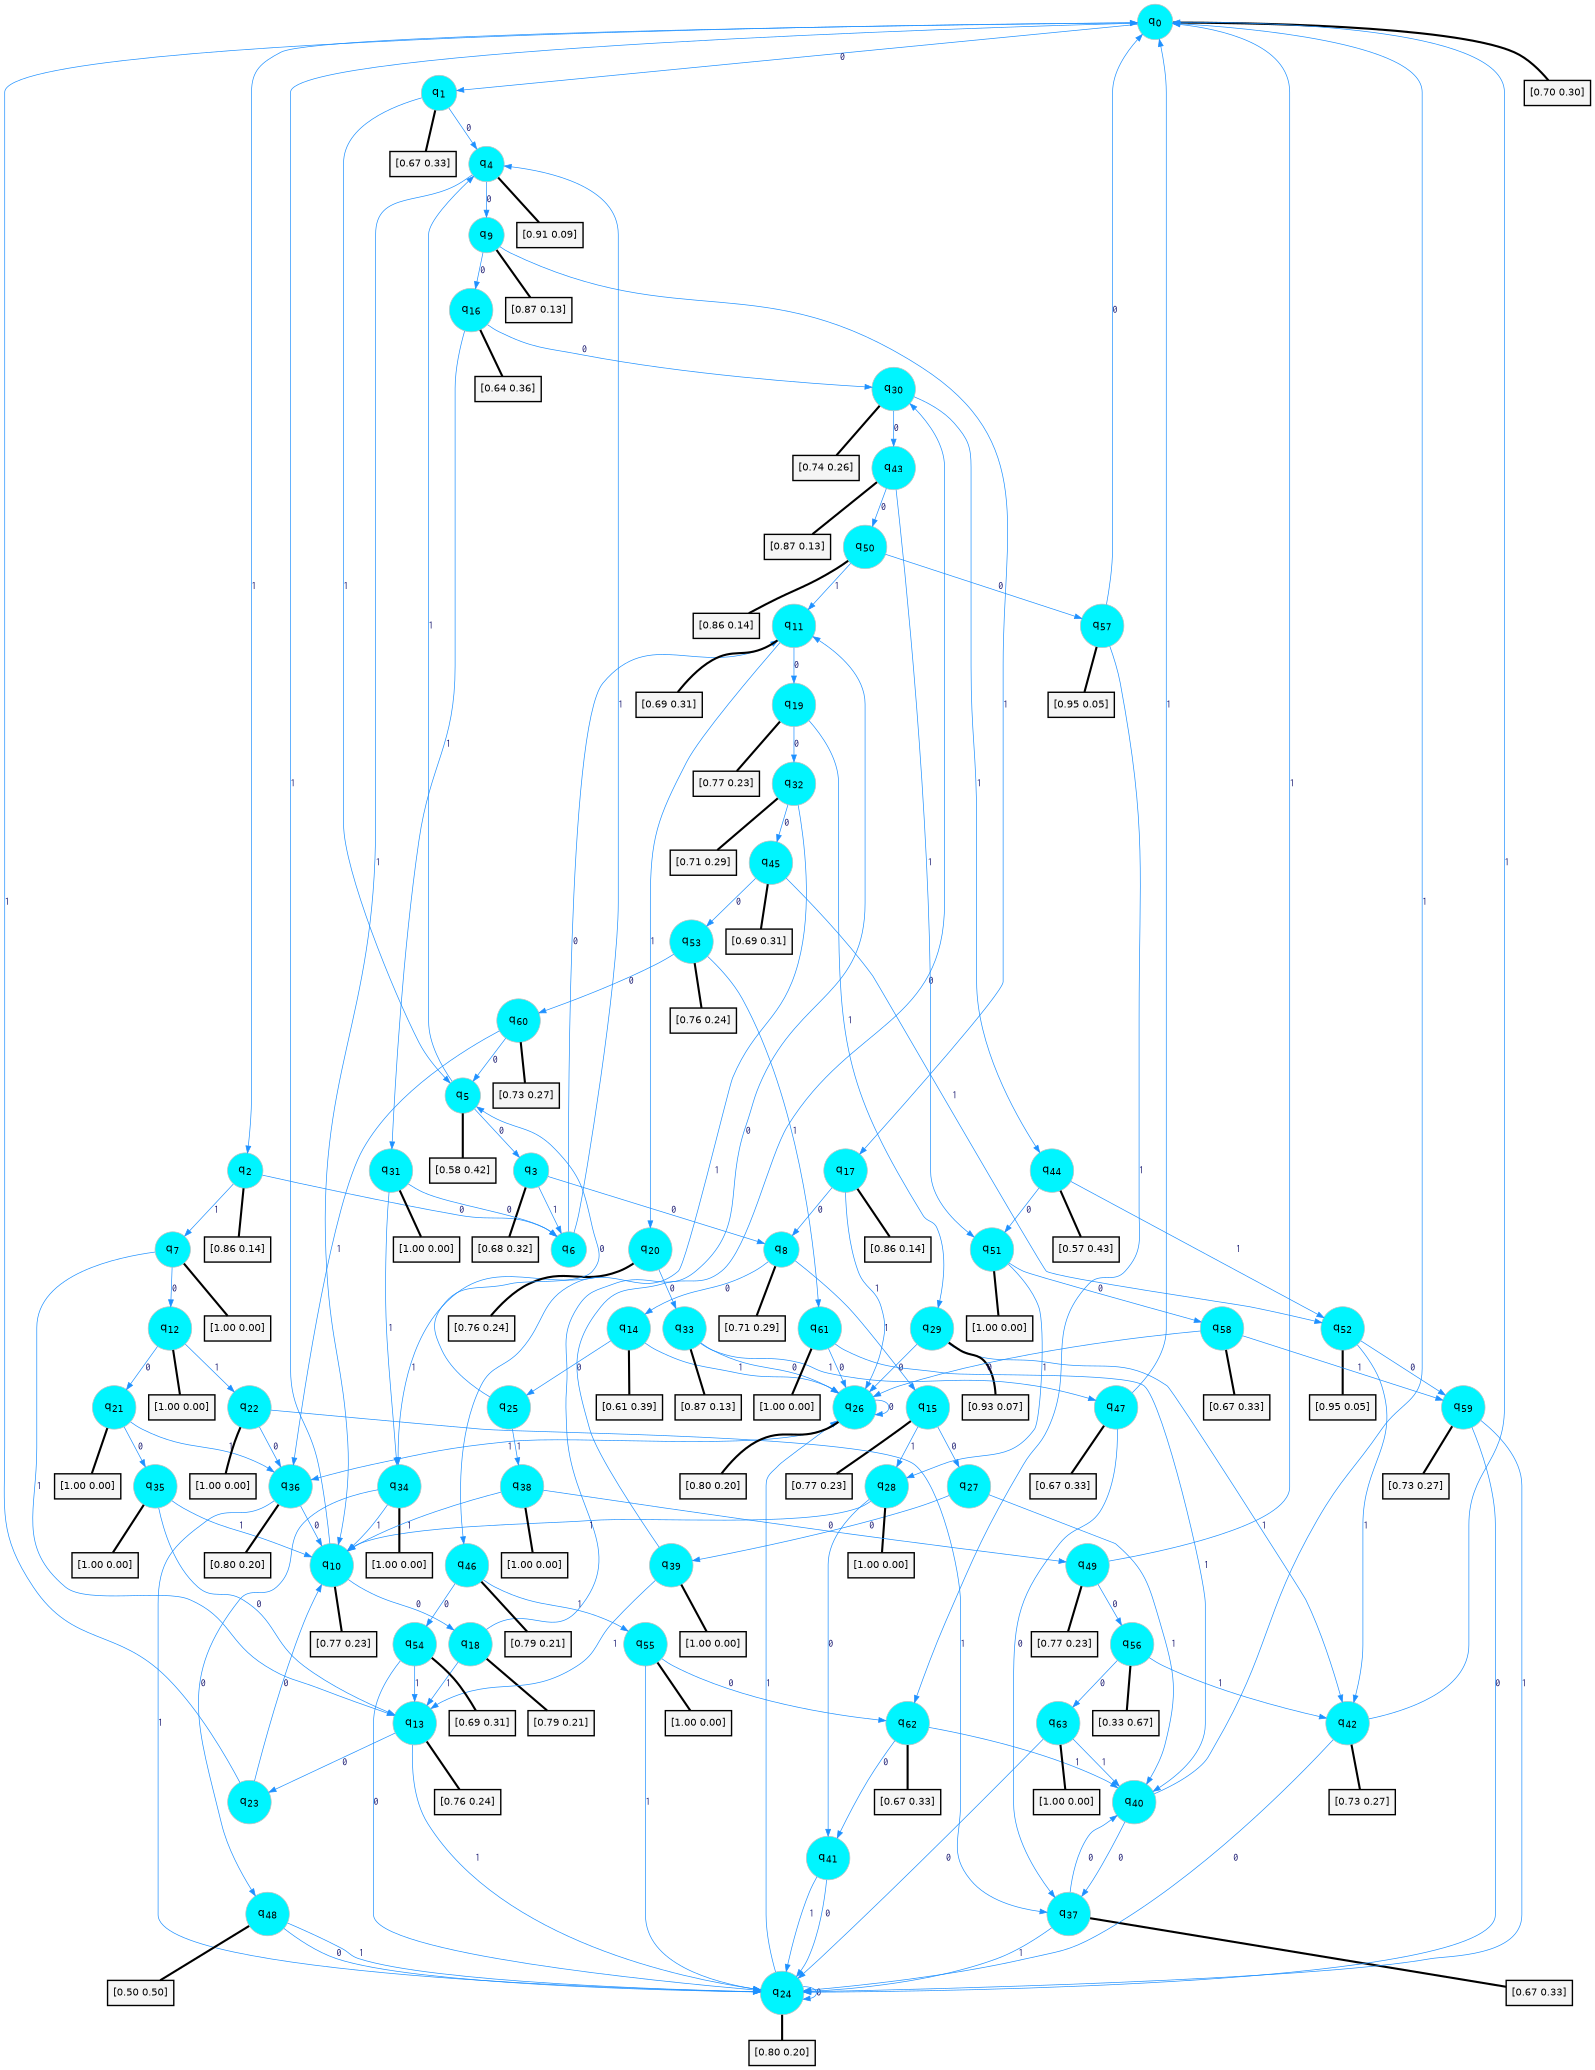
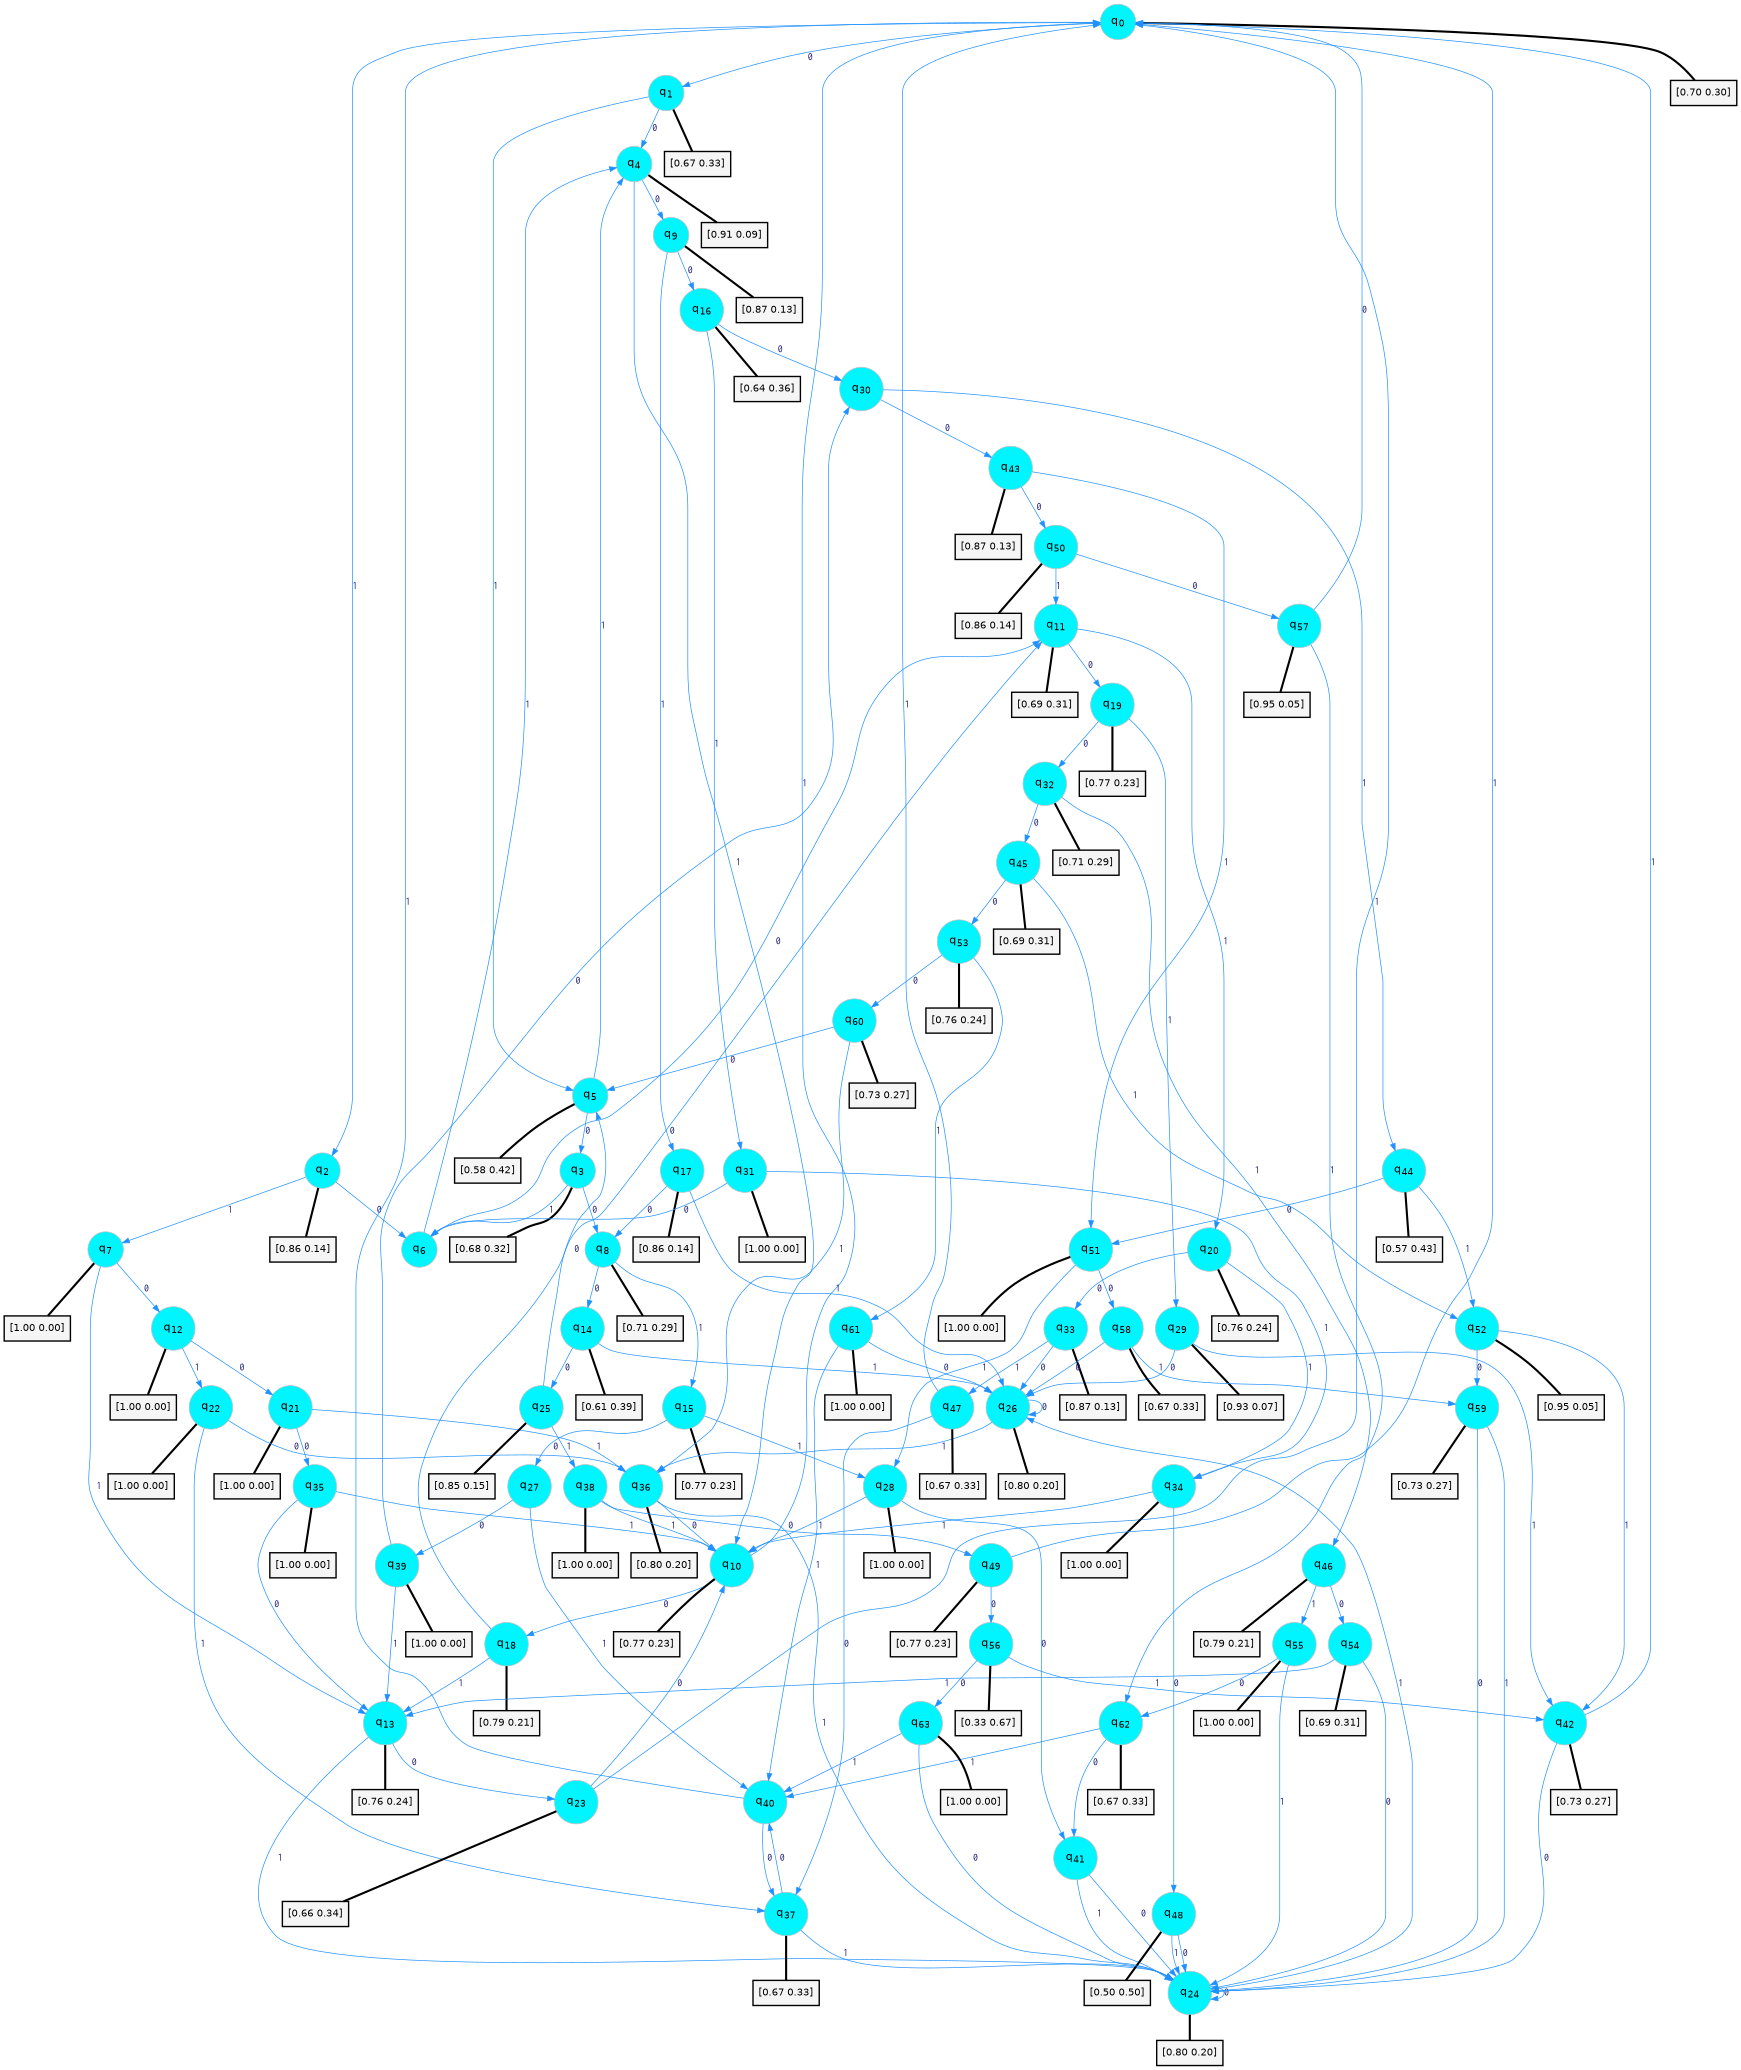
(826, 468) -> none
none -> (462, 1486)
none -> (315, 1914)
